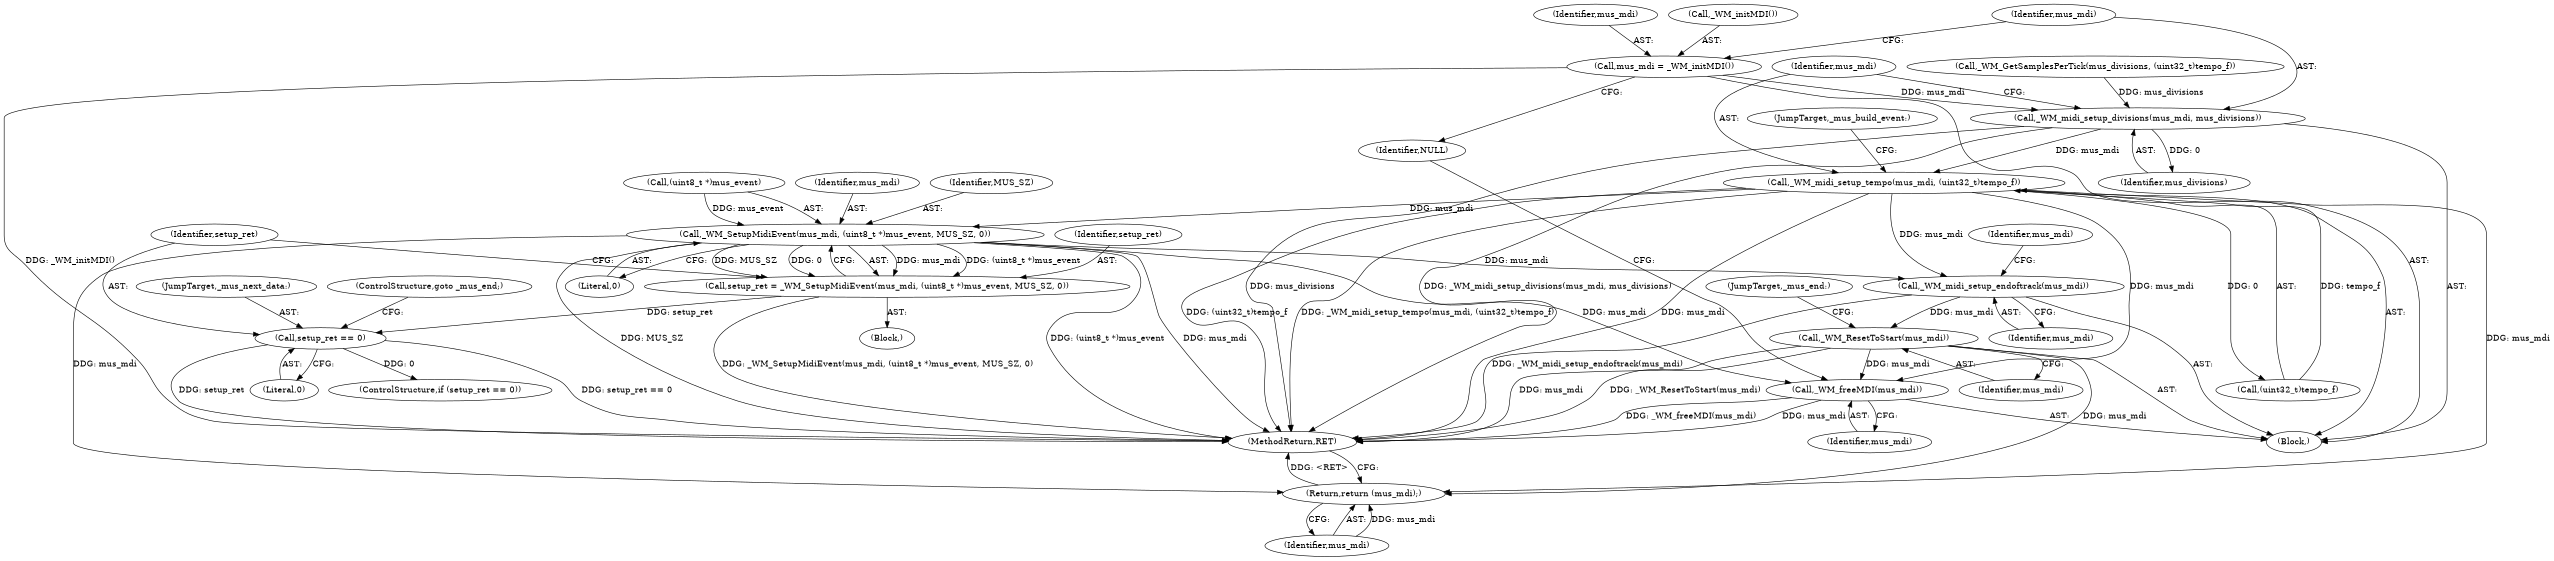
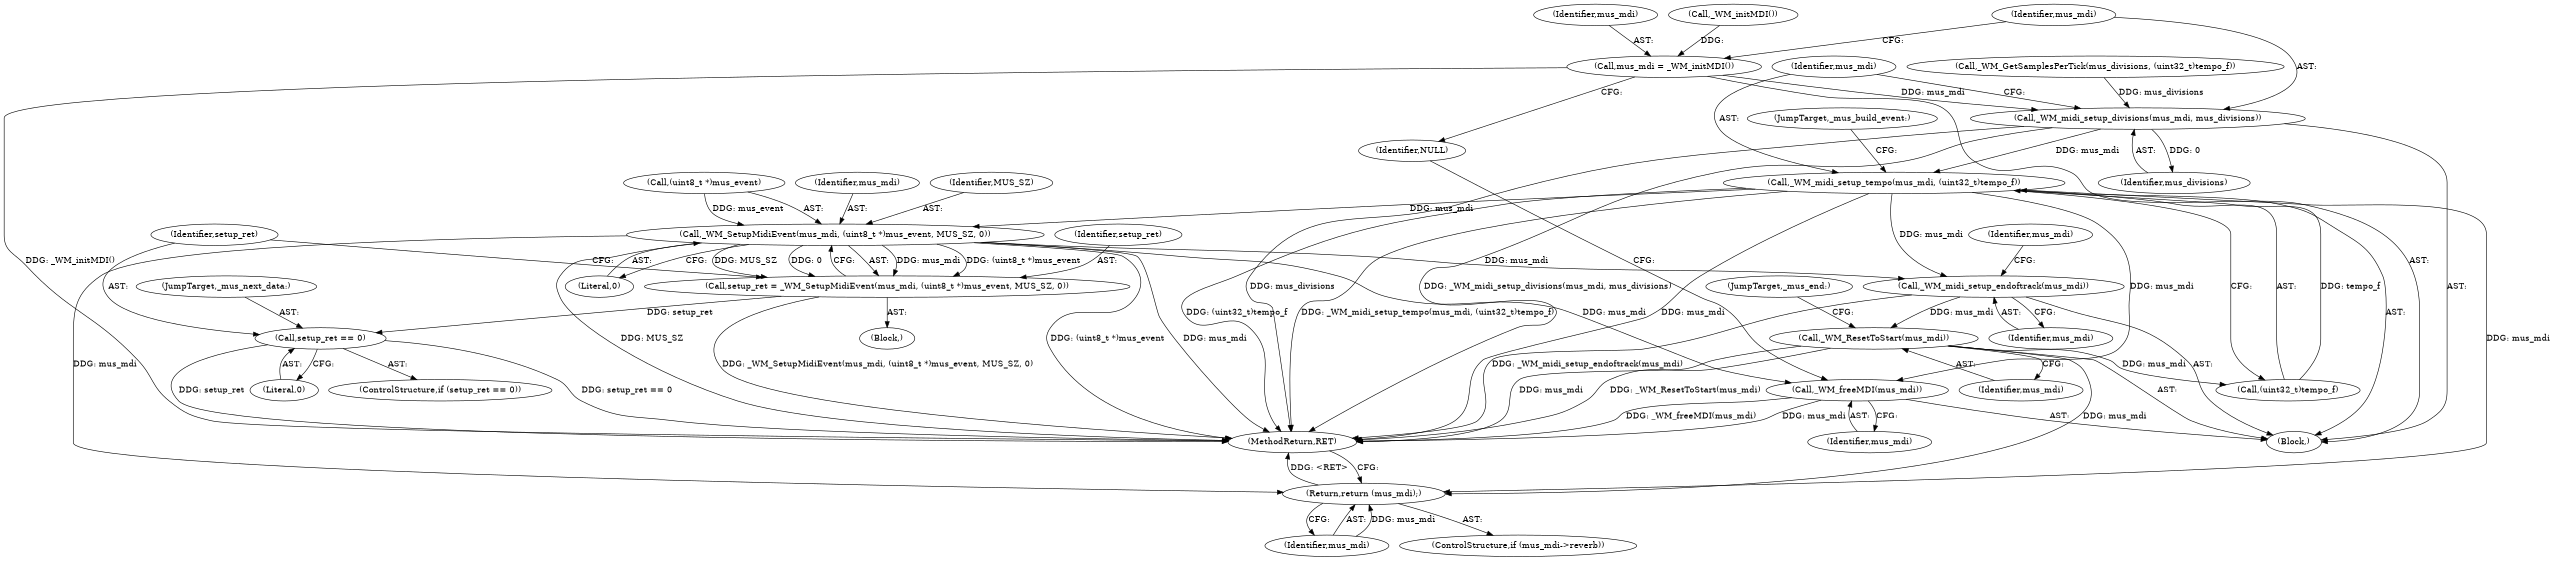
(1714, 41) -> (1714, 41)
(430, 287) -> none
(2243, 287) -> (2243, 287)
(1867, 361) -> (2086, 354)
(399, 364) -> (399, 364)
none -> (1518, 546)
